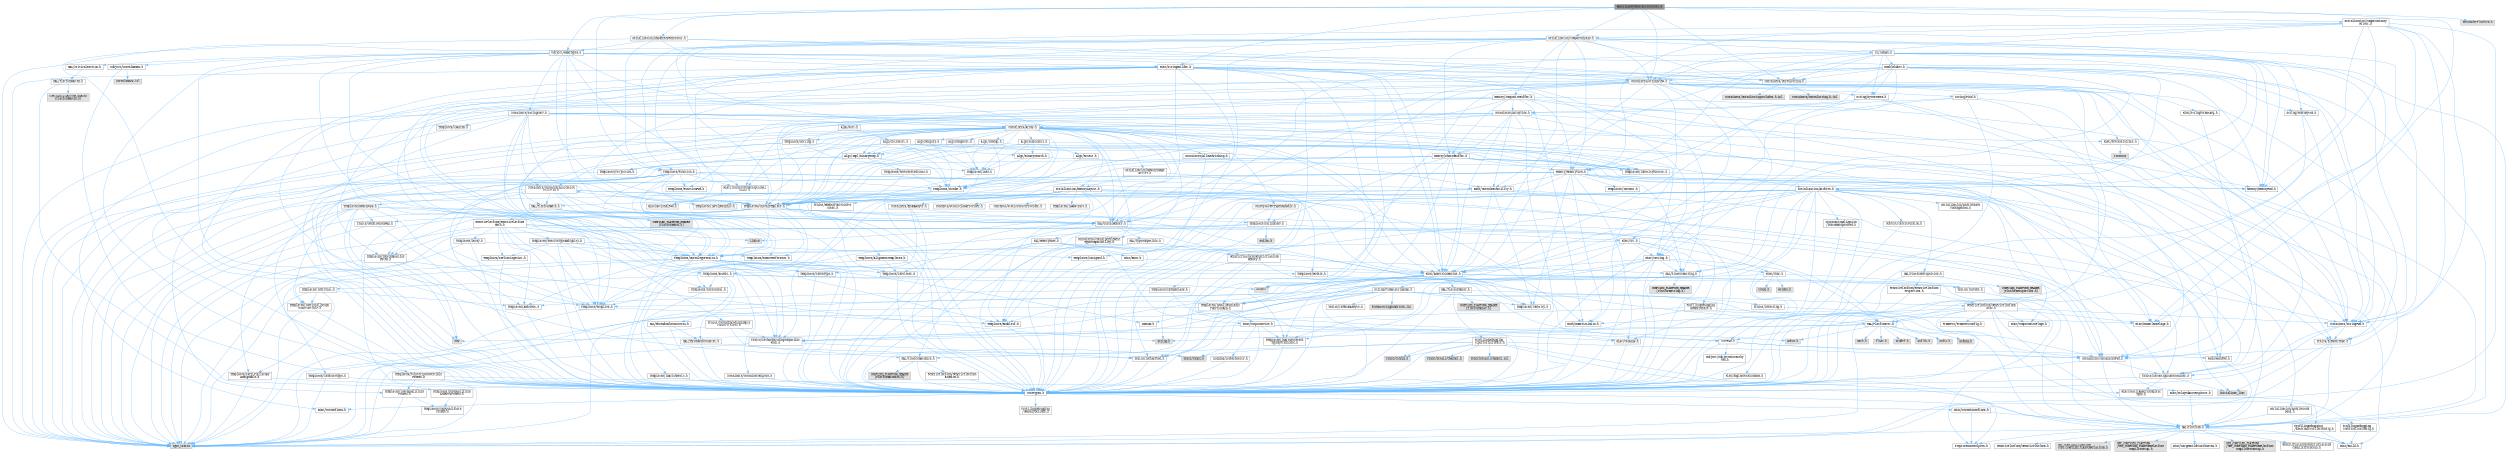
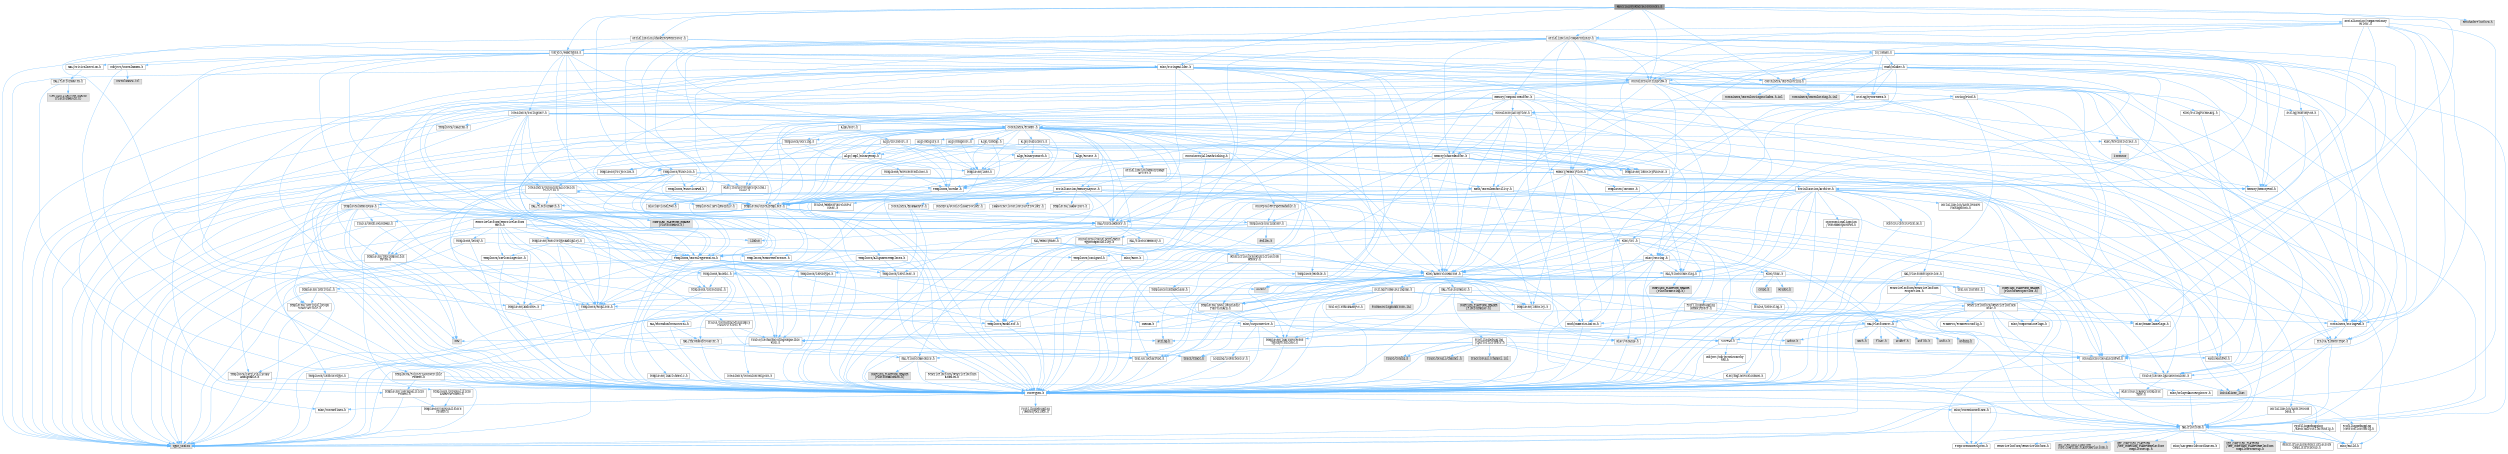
(1023, 128) -> (1023, 128)
(1533, 180) -> none
(1018, 207) -> (1018, 207)
(1145, 241) -> (1145, 241)
